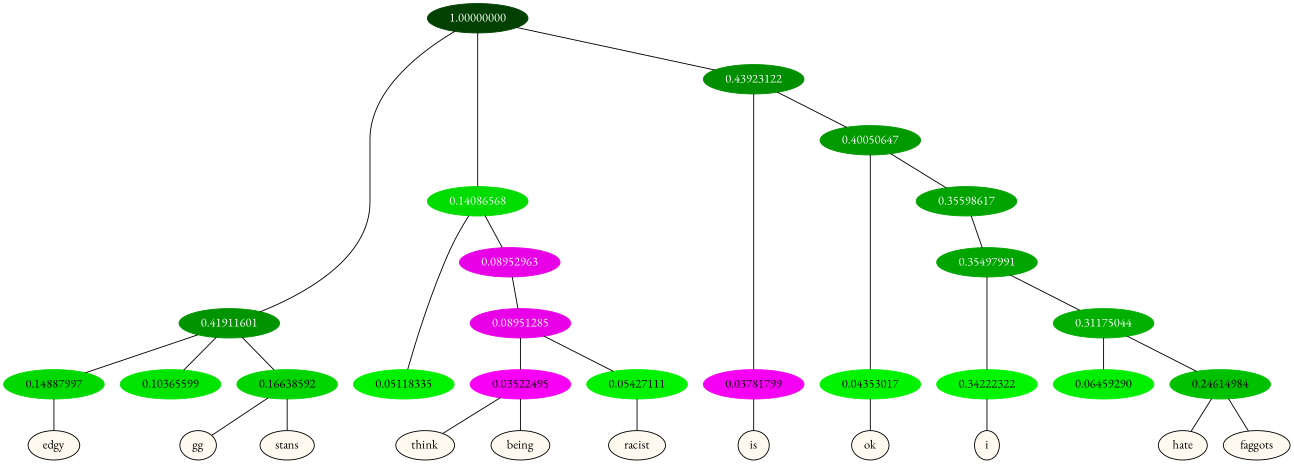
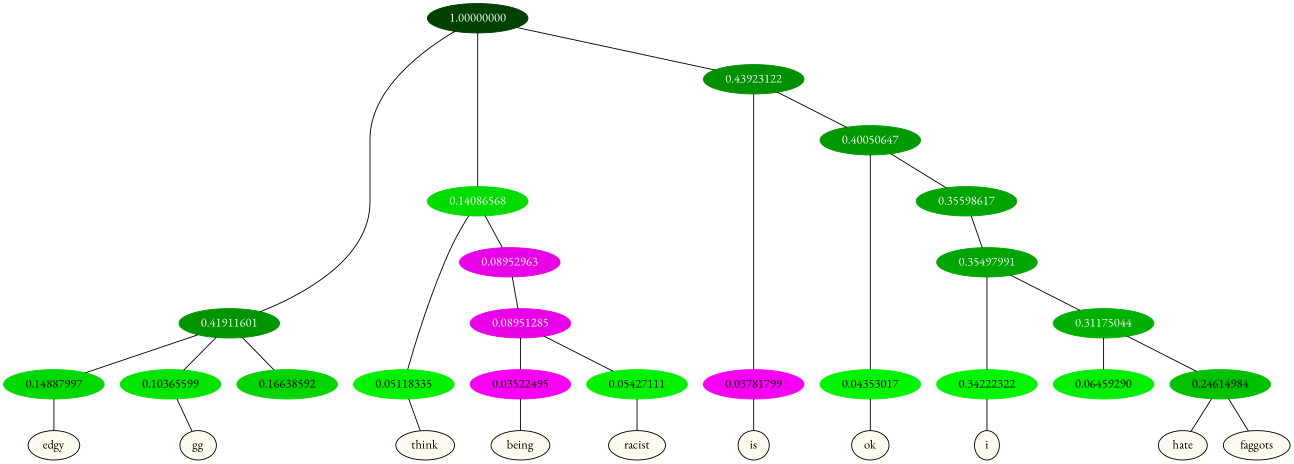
(472, 416) -> (414, 415)
(240, 417) -> (185, 415)
(287, 445) -> none
